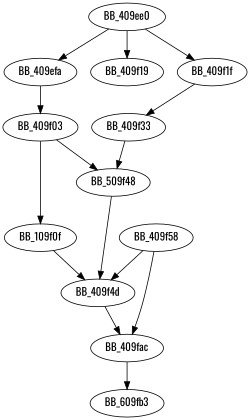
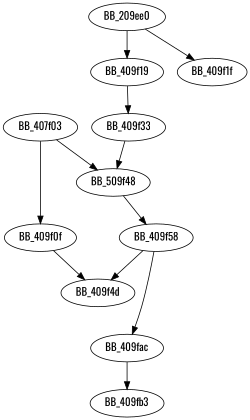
(127, 17) -> (127, 17)
(40, 72) -> none
(174, 97) -> (128, 96)
(40, 127) -> (40, 127)
(106, 234) -> (132, 207)
(40, 238) -> (40, 238)
(111, 317) -> none
(127, 403) -> (127, 403)
